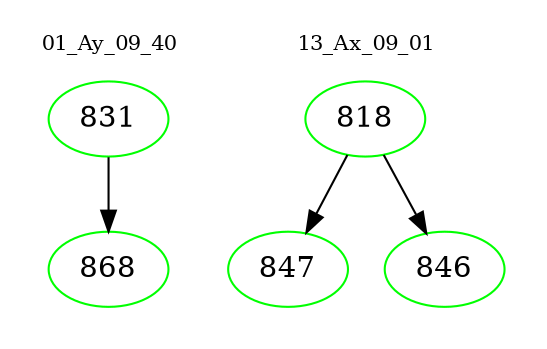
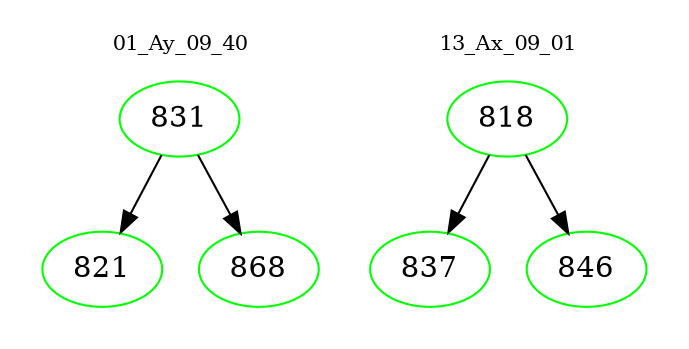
none -> (102, 269)
(288, 269) -> (430, 269)
